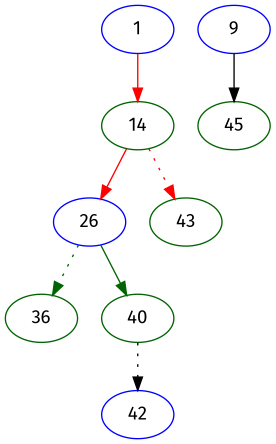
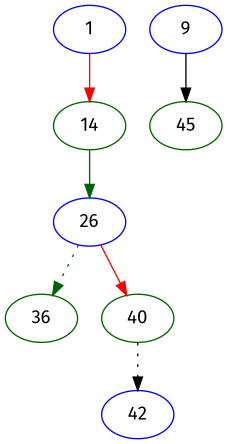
(117, 168) -> (90, 167)
(186, 222) -> none
(111, 264) -> (111, 264)
